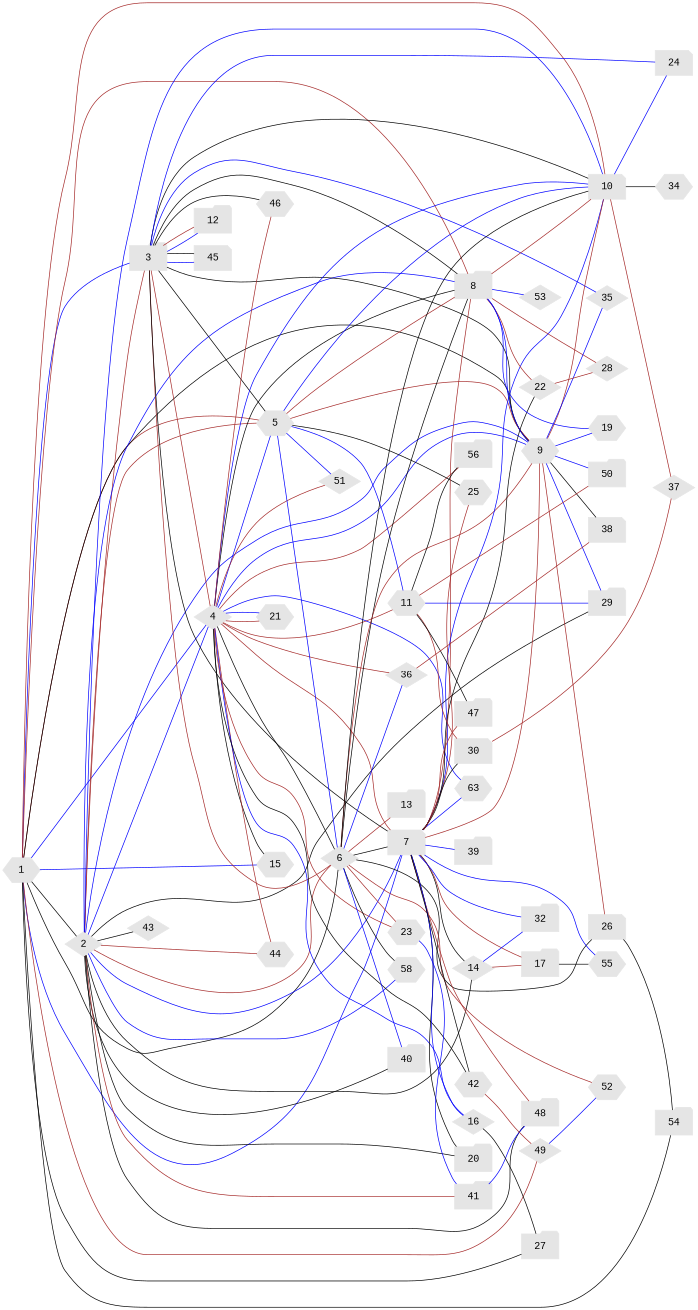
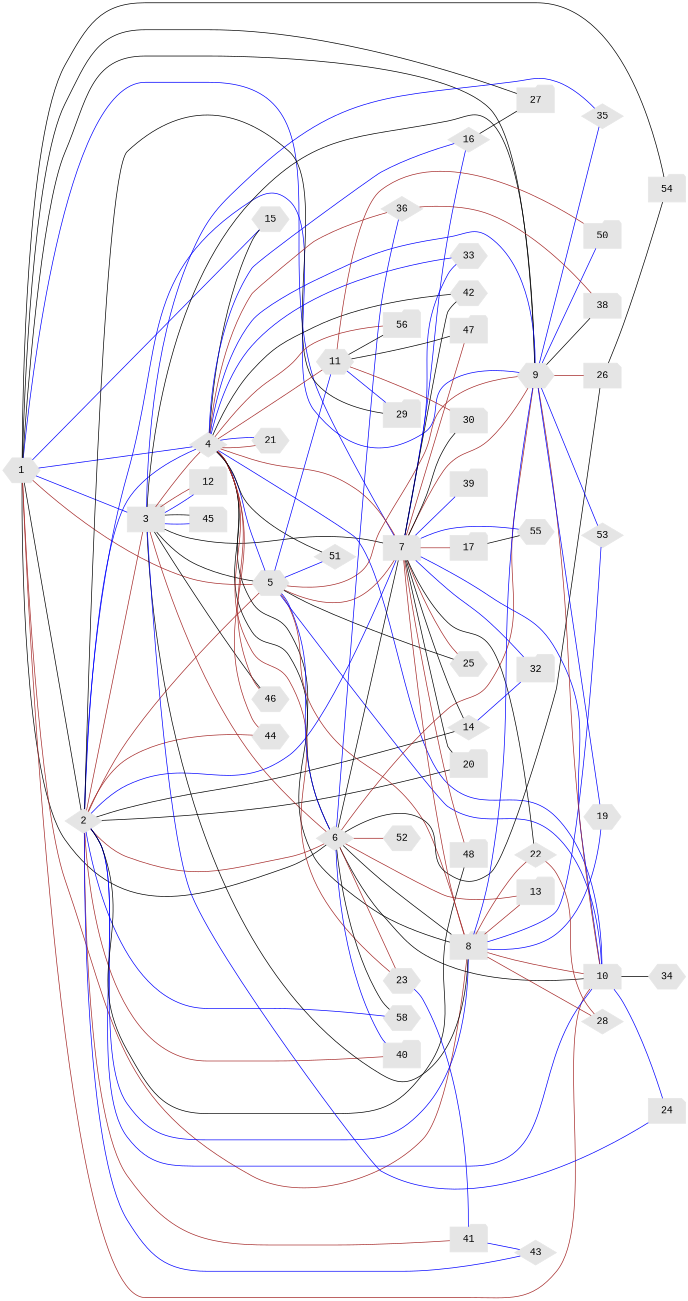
(341, 120) -> none
(674, 488) -> none
(574, 527) -> (570, 457)
(252, 529) -> (258, 514)
none -> (347, 601)
(473, 788) -> (469, 256)
none -> (502, 920)
(115, 936) -> (134, 1230)
(507, 966) -> none
(190, 1112) -> (159, 1043)
(540, 1151) -> none
(503, 1165) -> (504, 1246)
